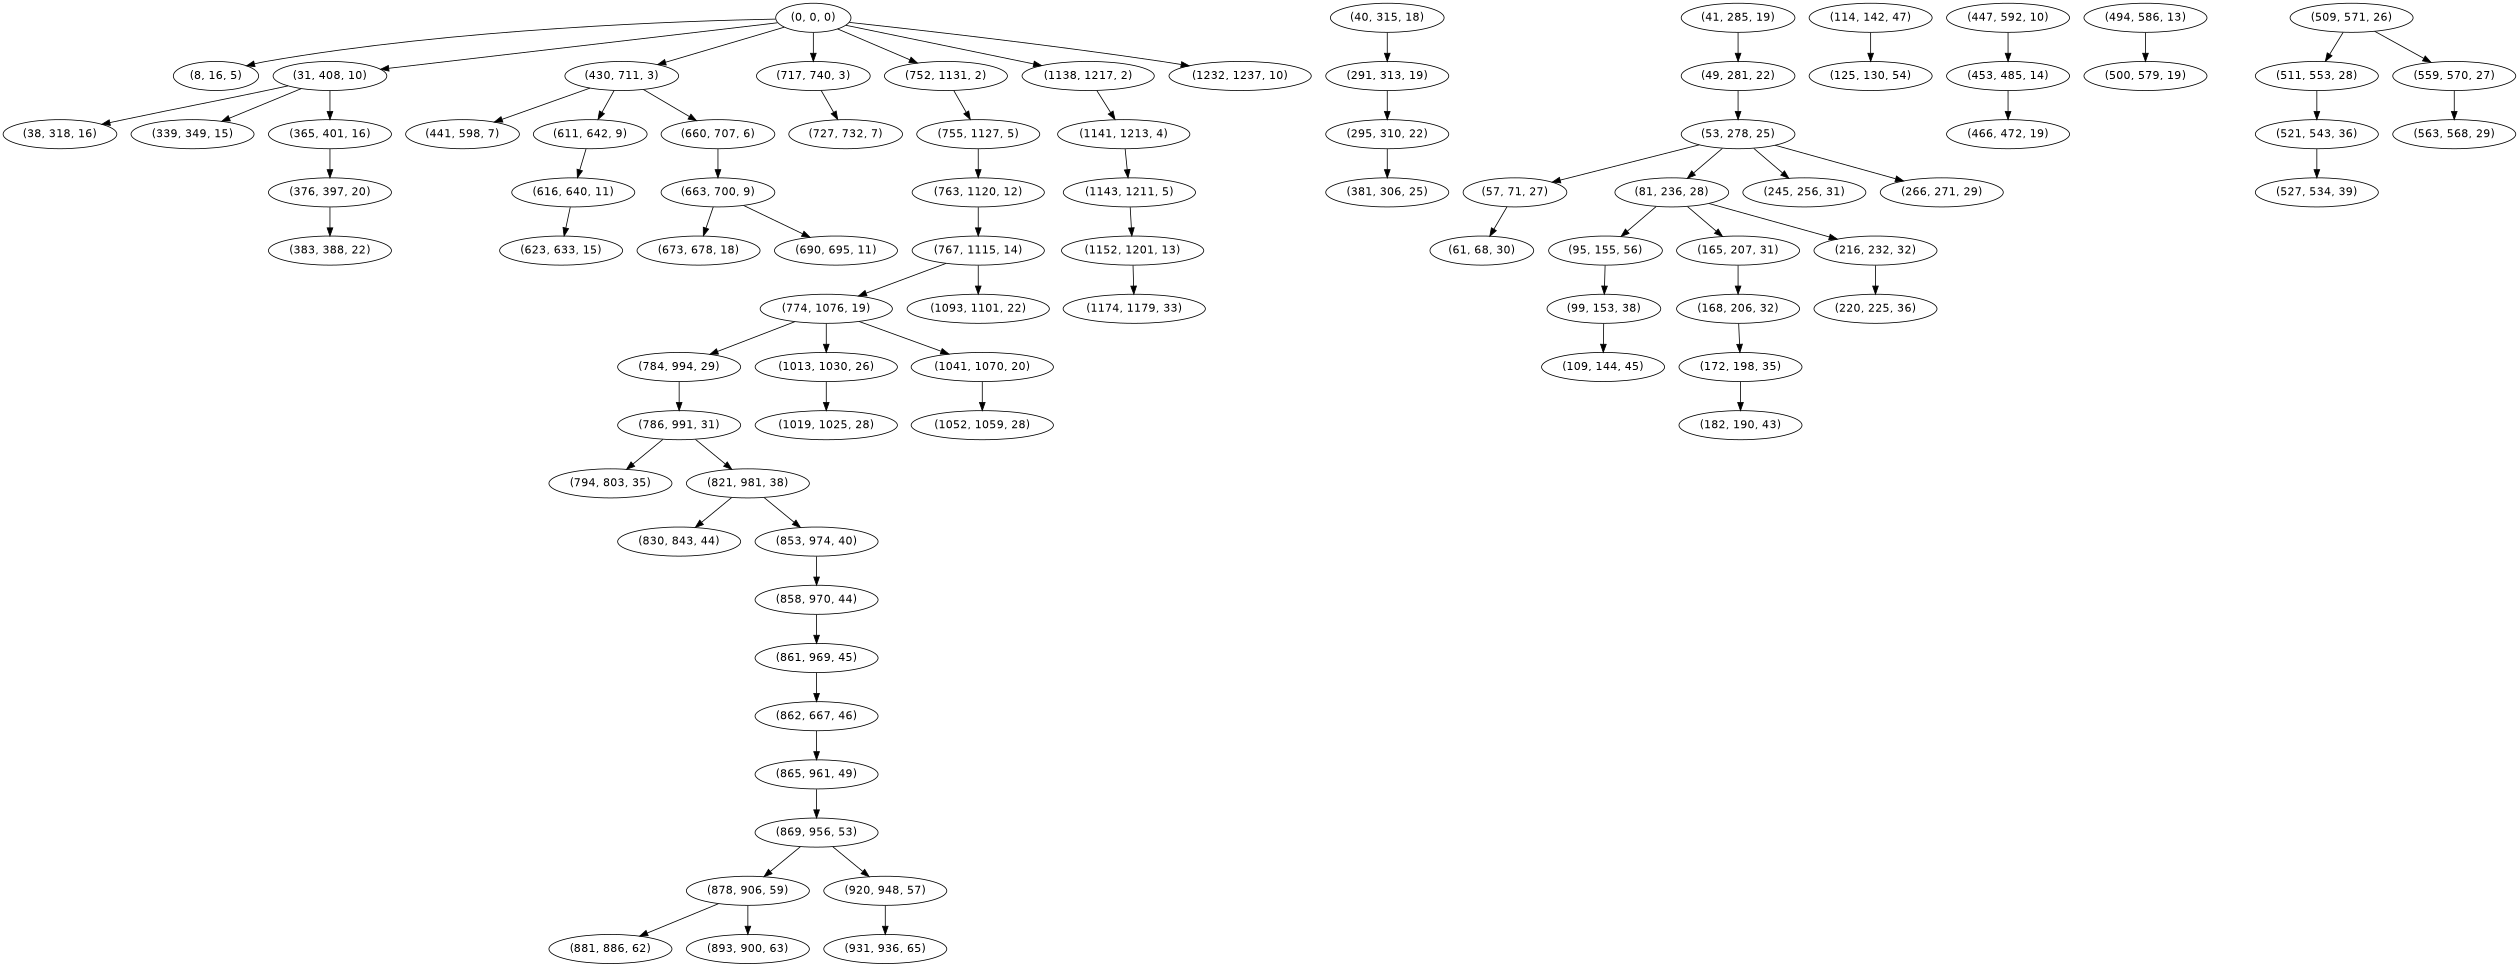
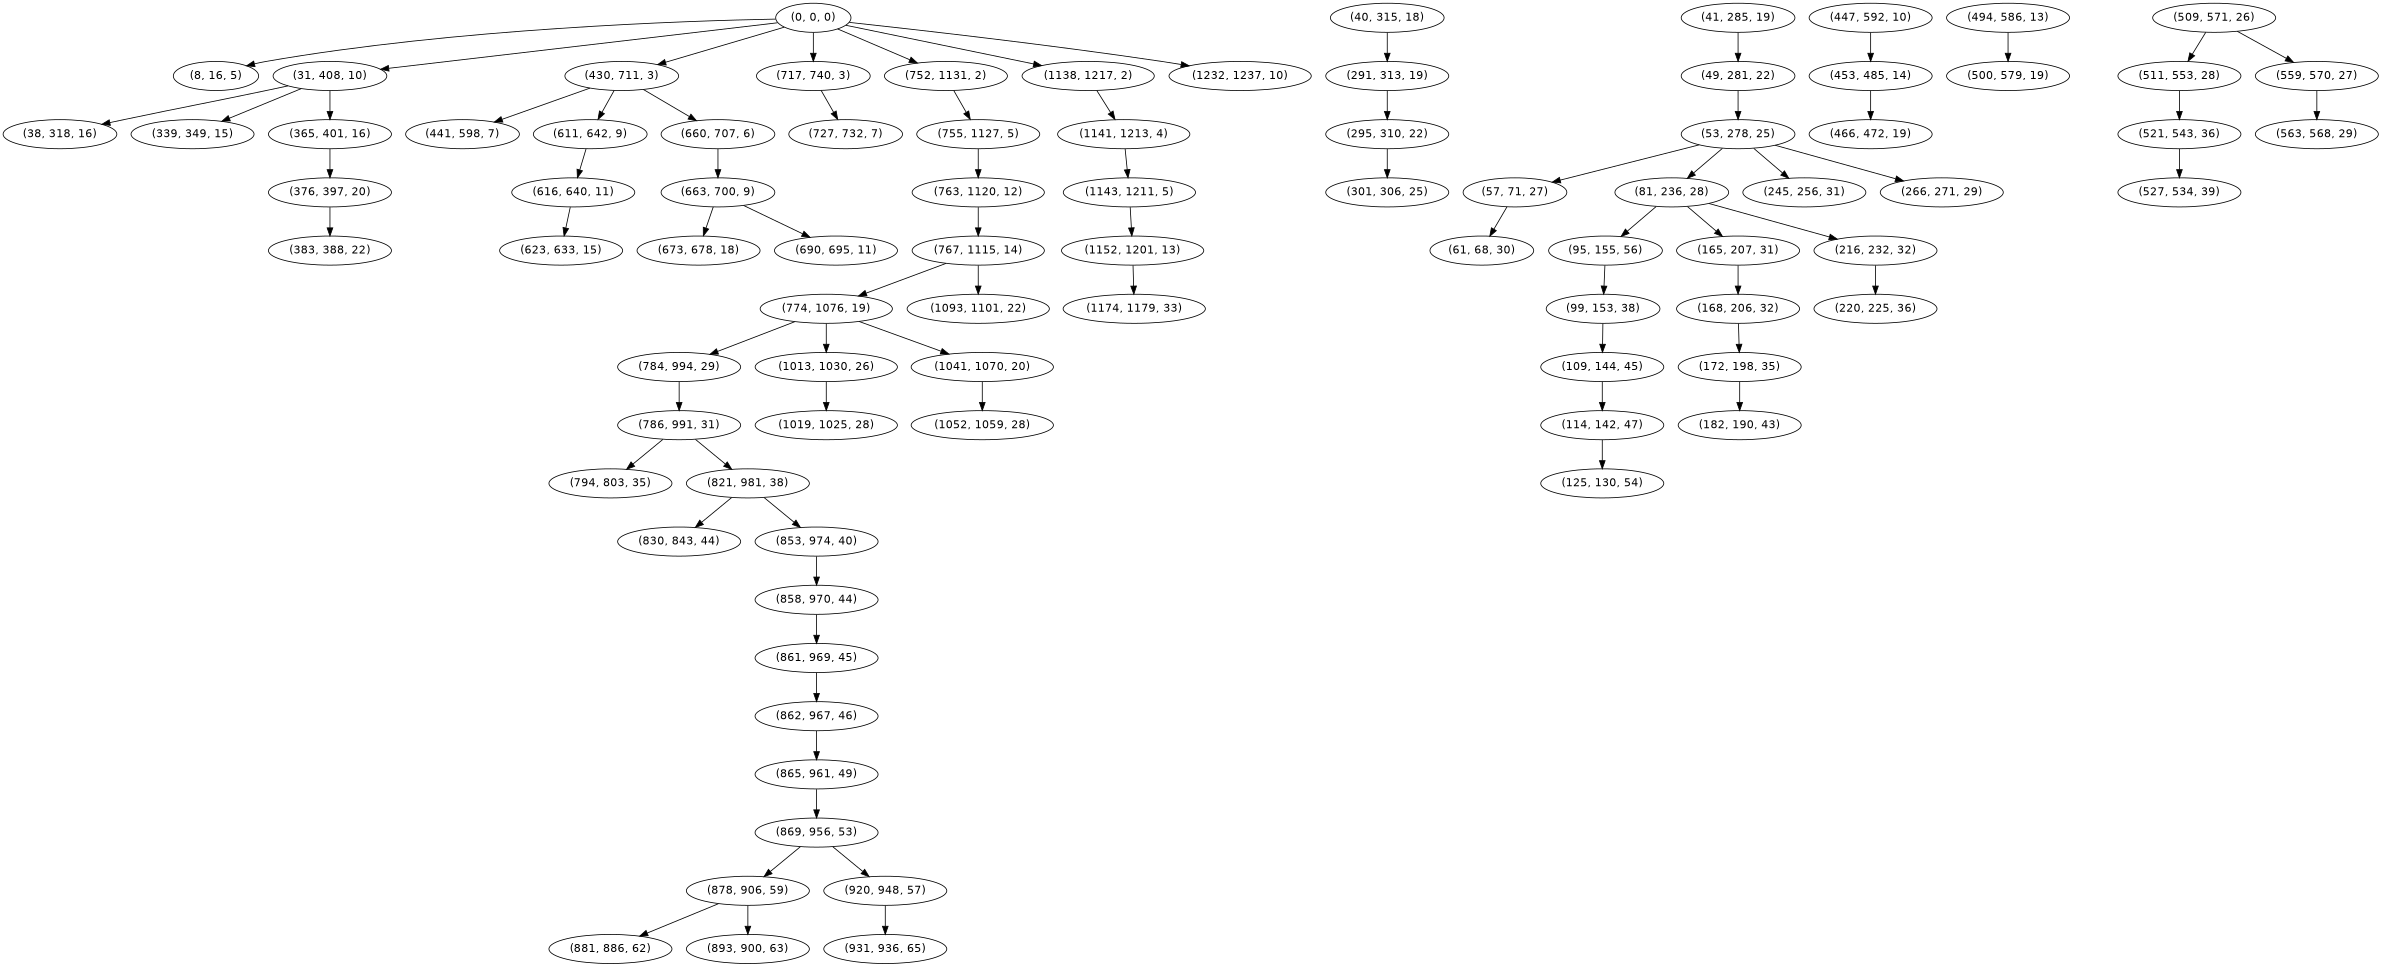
(1387, 192) -> (1387, 192)
none -> (1602, 392)
(817, 716) -> (817, 716)
